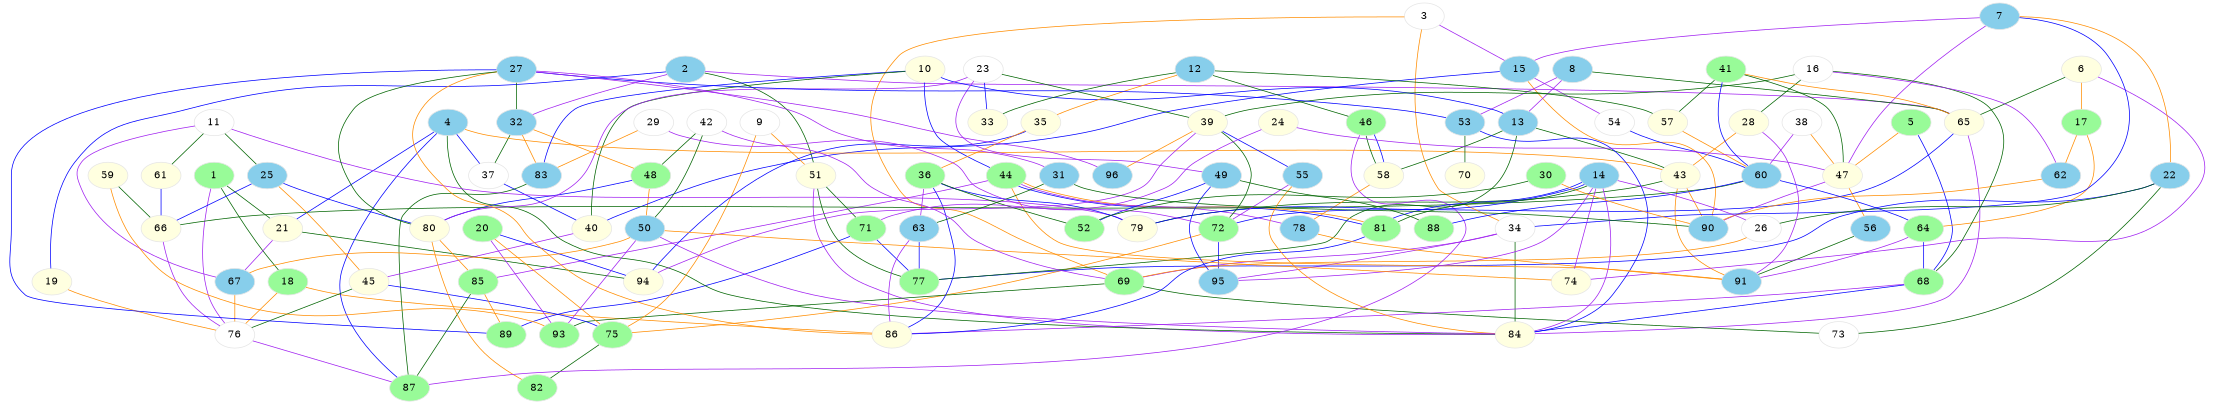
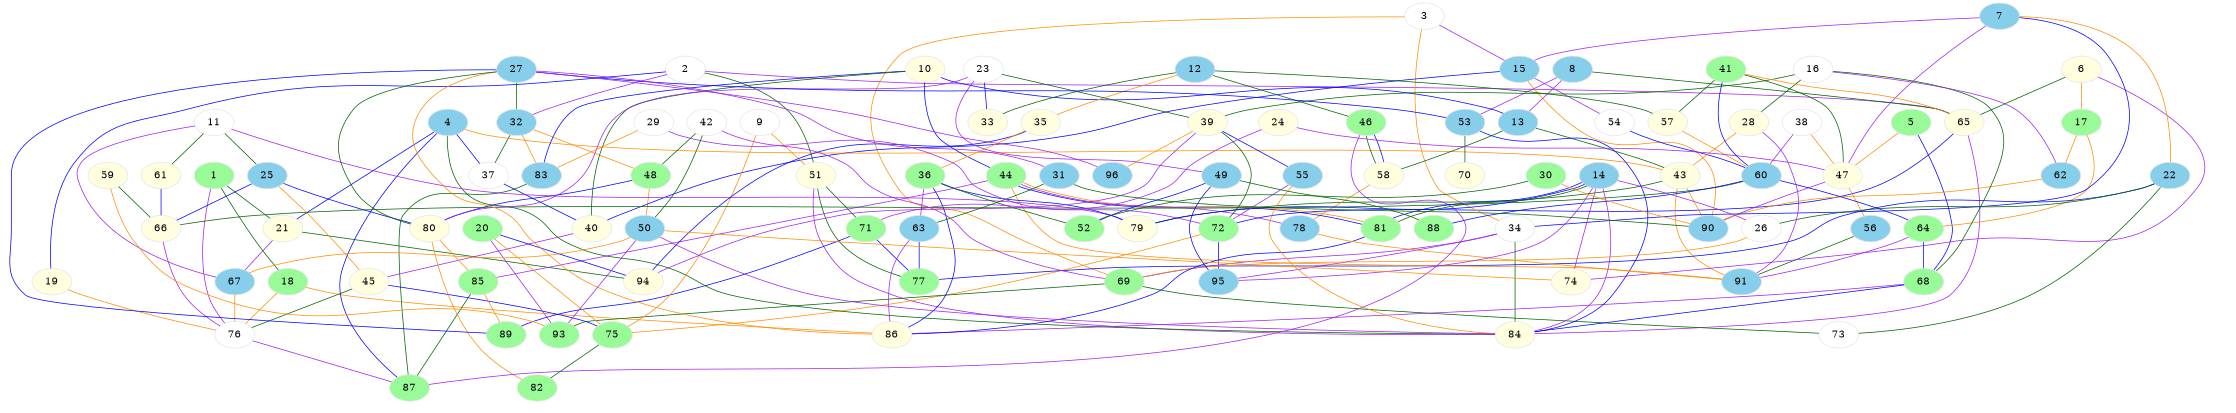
(685, 69) -> (685, 69)
(1300, 246) -> none
